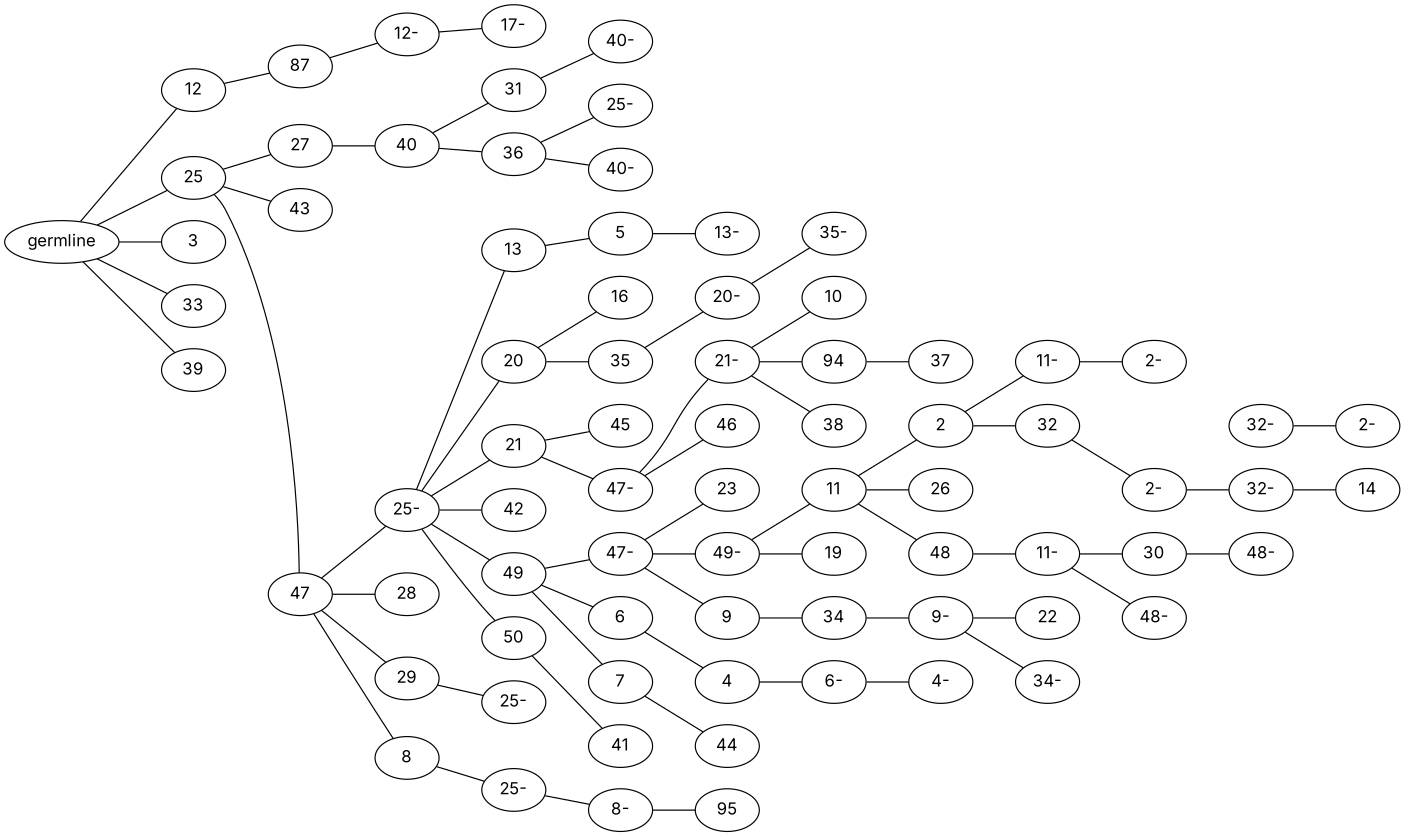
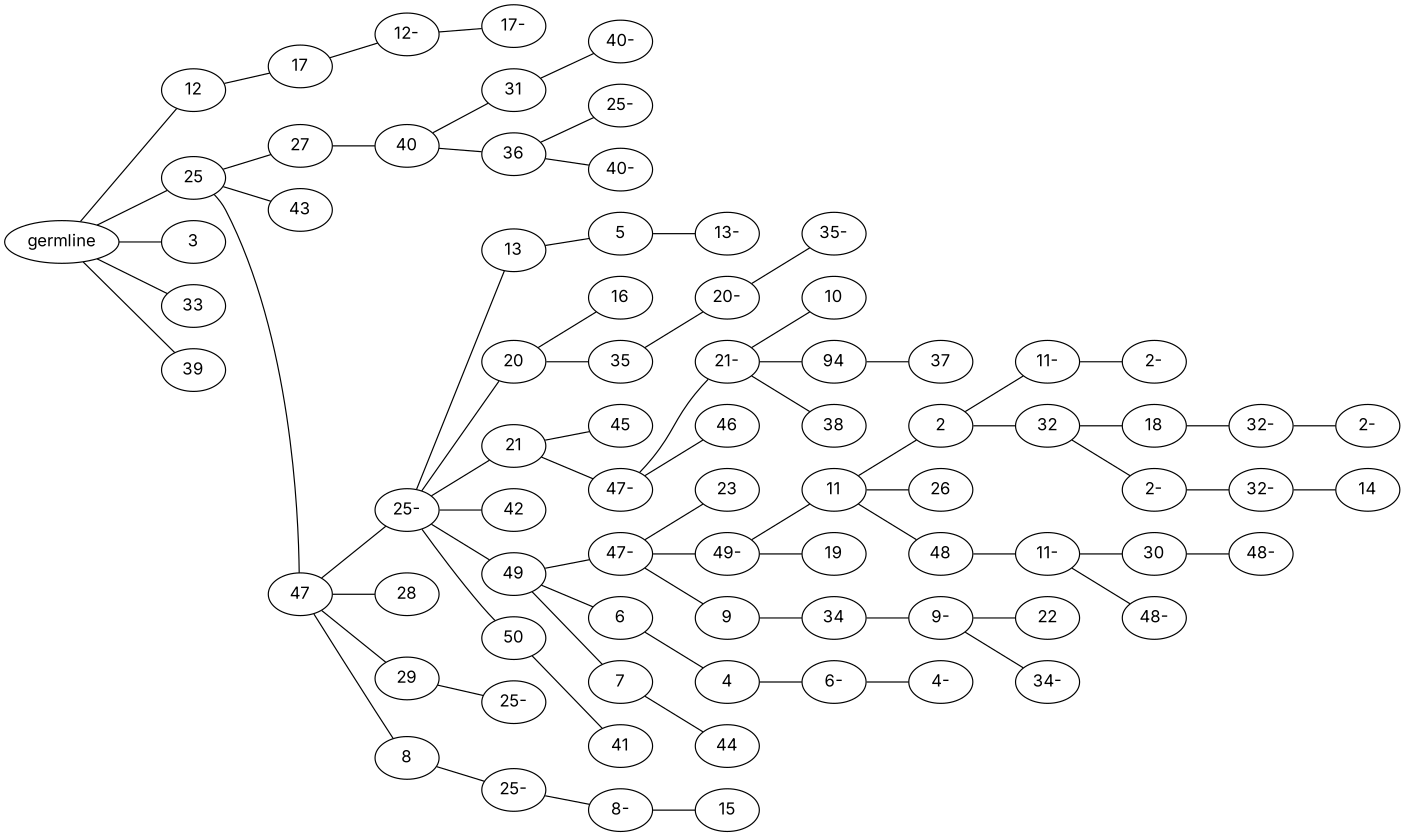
(300, 66) -> (300, 66)
none -> (1154, 426)
(727, 810) -> (727, 810)
